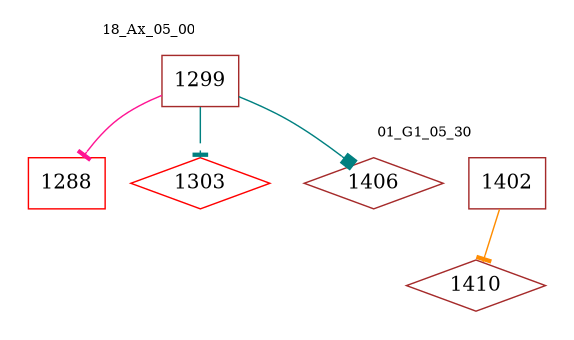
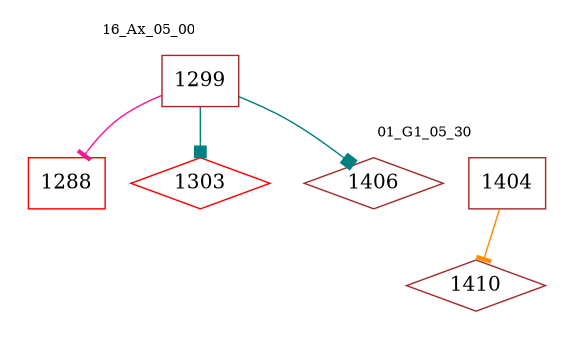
(149, 31) -> (149, 31)
(200, 125) -> (200, 125)
(507, 183) -> (507, 183)
